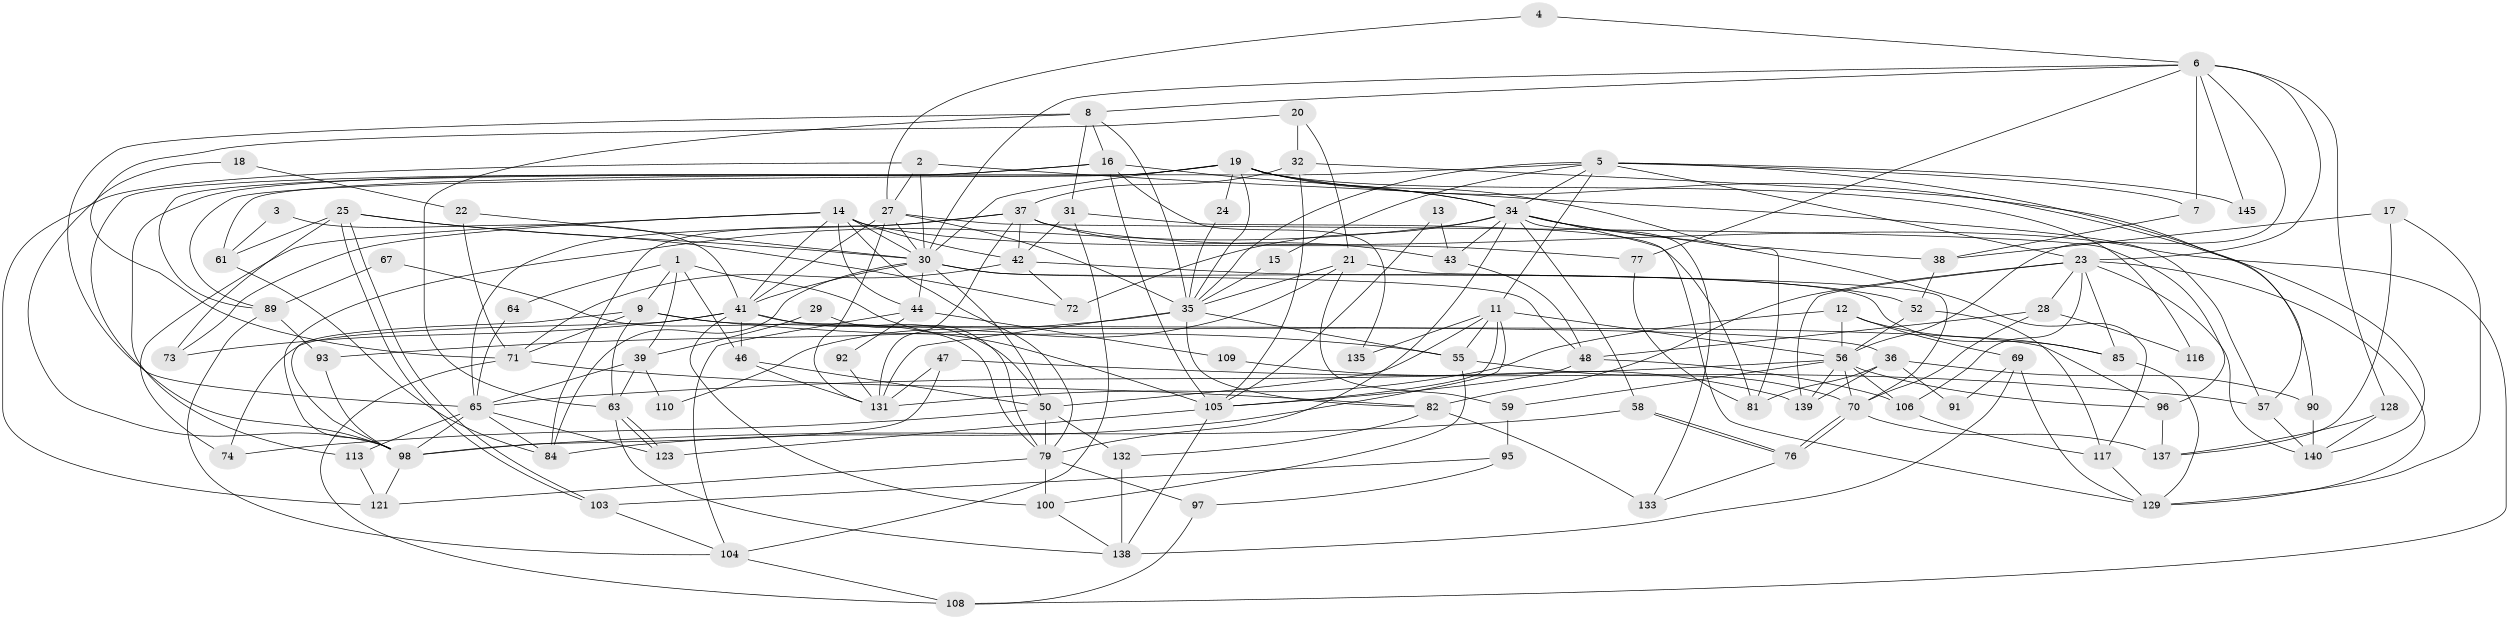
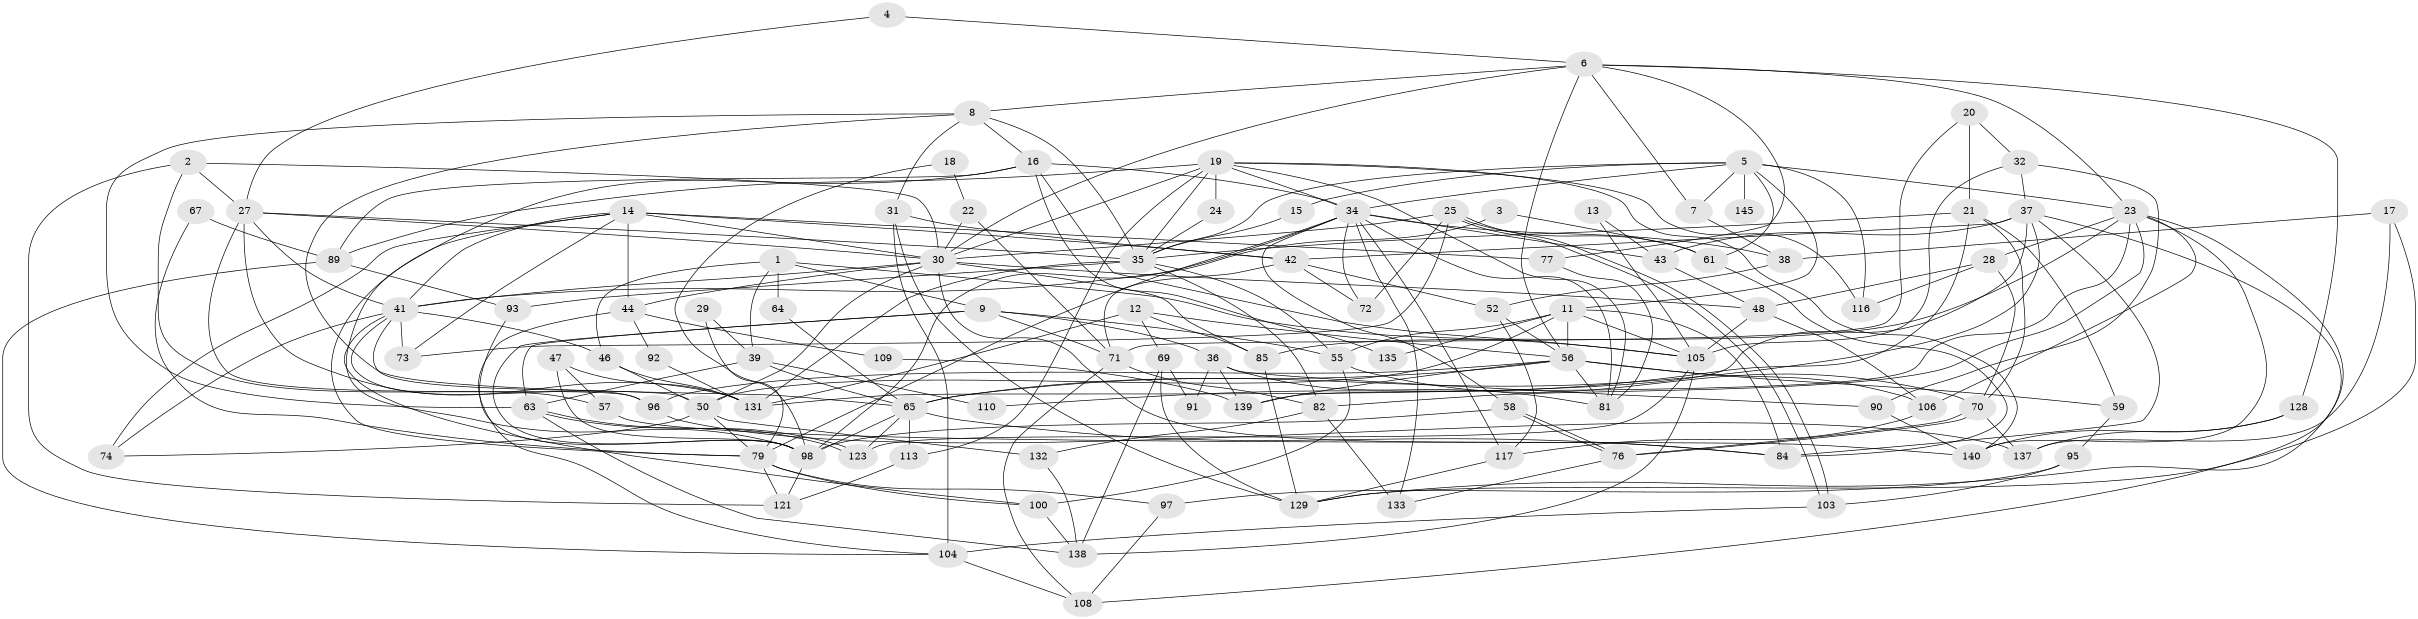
(2222, 138) -> none
(1977, 194) -> (1848, 204)
(1848, 383) -> (1584, 380)
